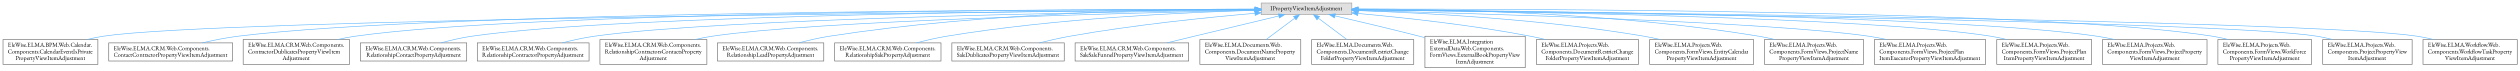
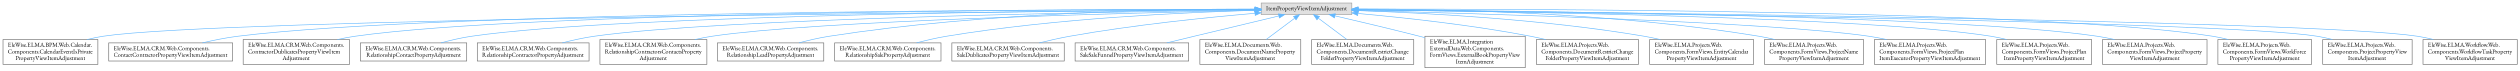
(1307, 9) -> (1307, 9)
